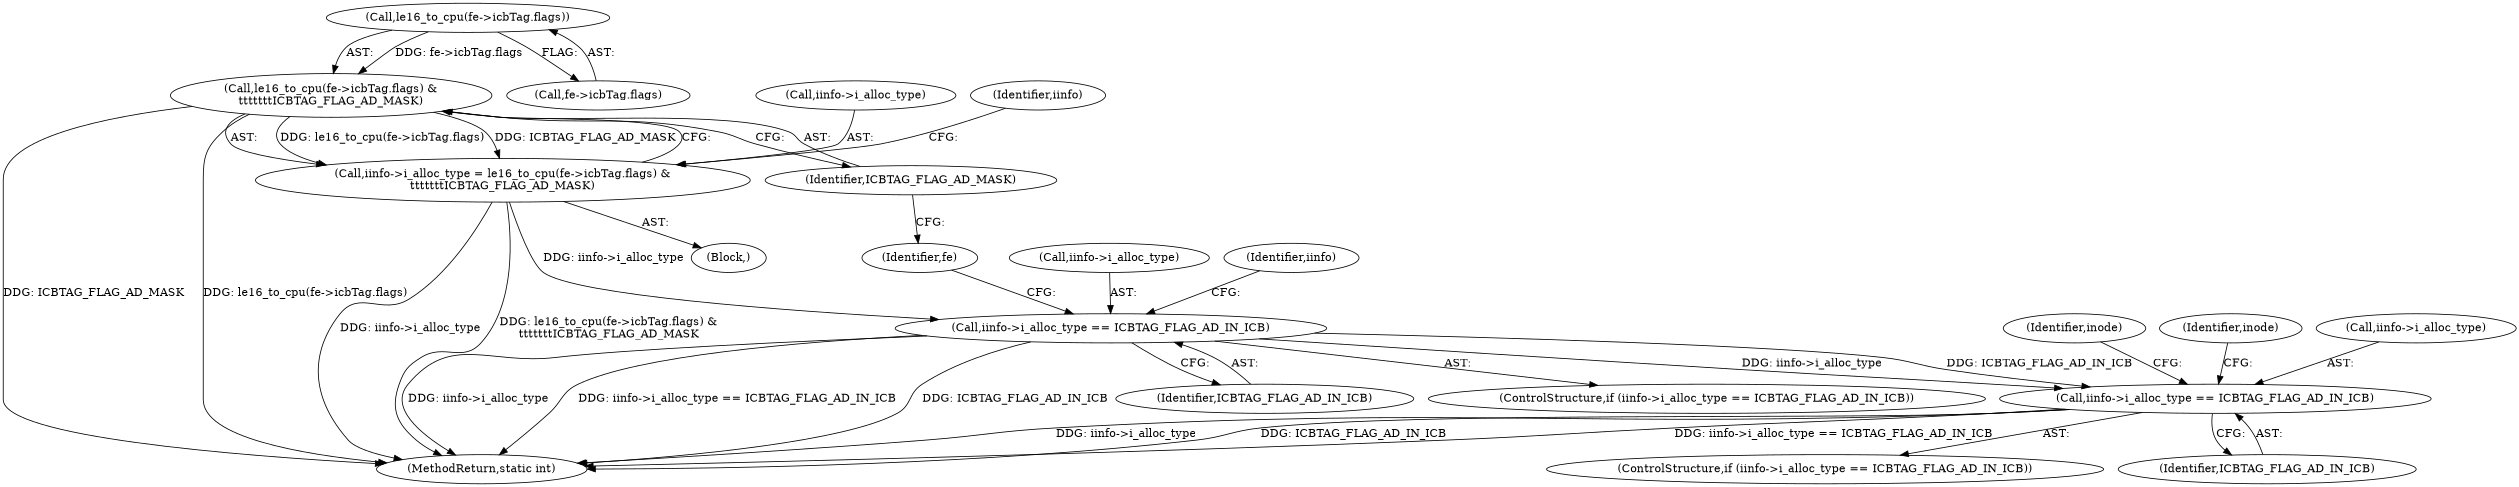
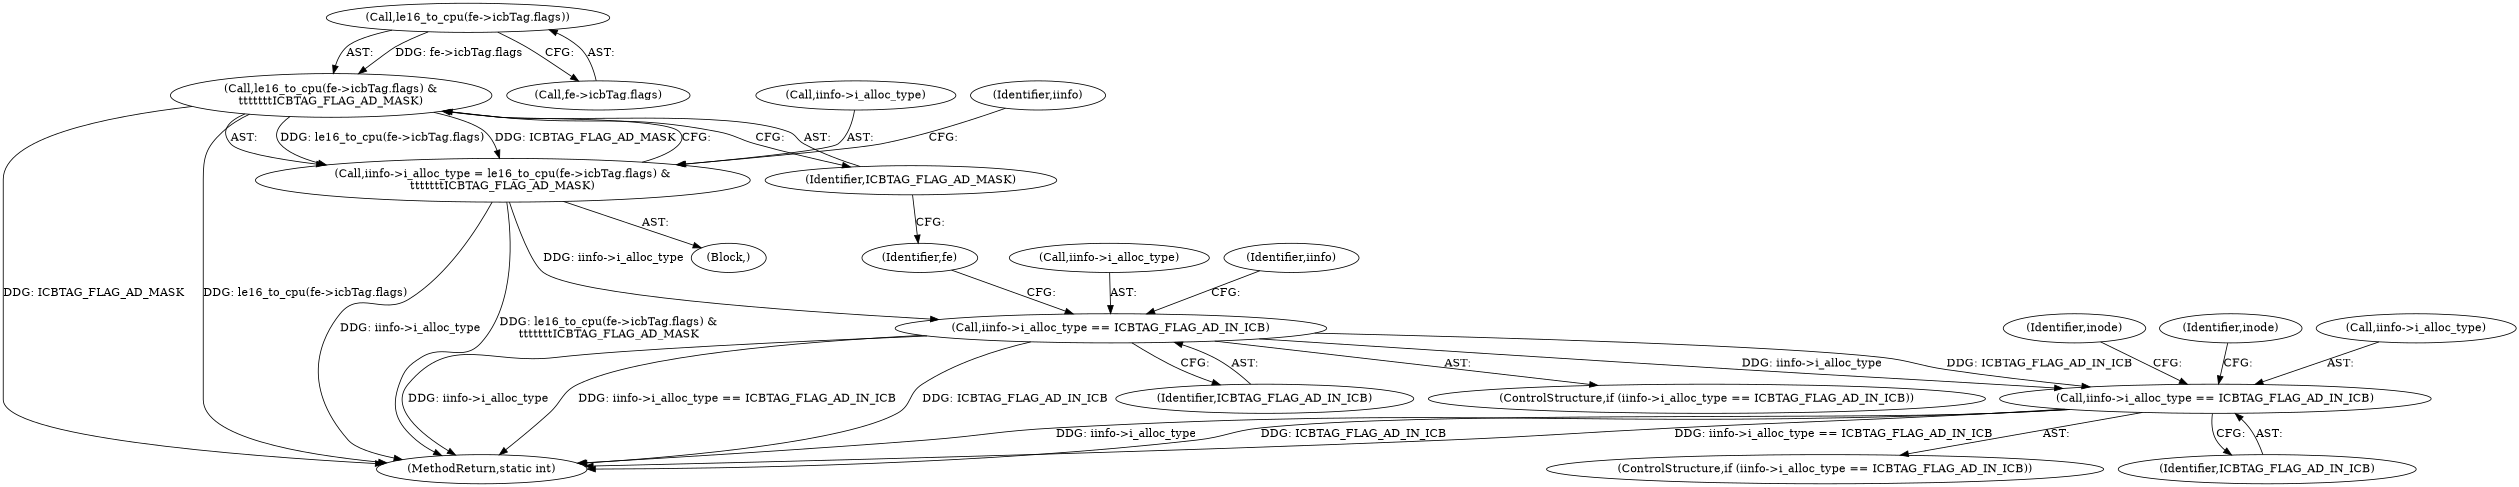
(562, 53) -> (562, 53)
